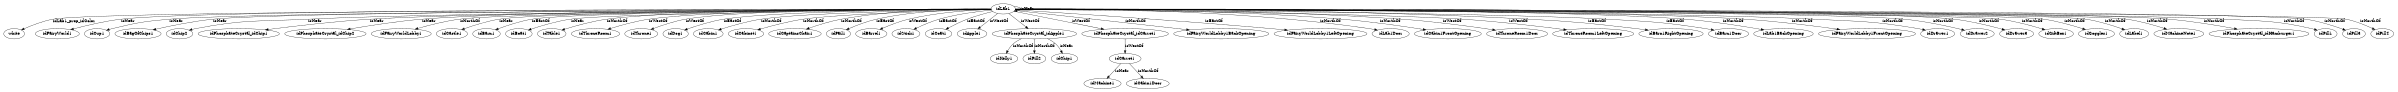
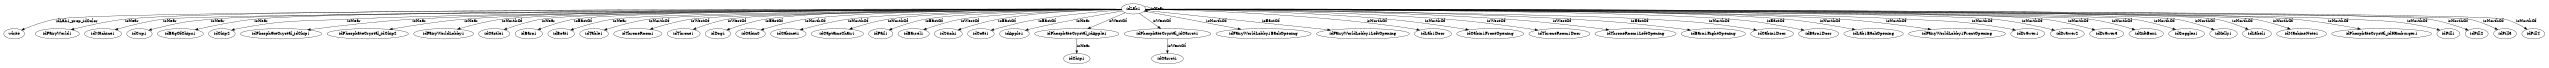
(999, 21) -> (1083, 21)
(708, 34) -> (751, 34)
(1013, 44) -> (1679, 11)
(1034, 45) -> (1806, 11)
(1115, 70) -> (619, 12)
(1135, 70) -> (1526, 15)
